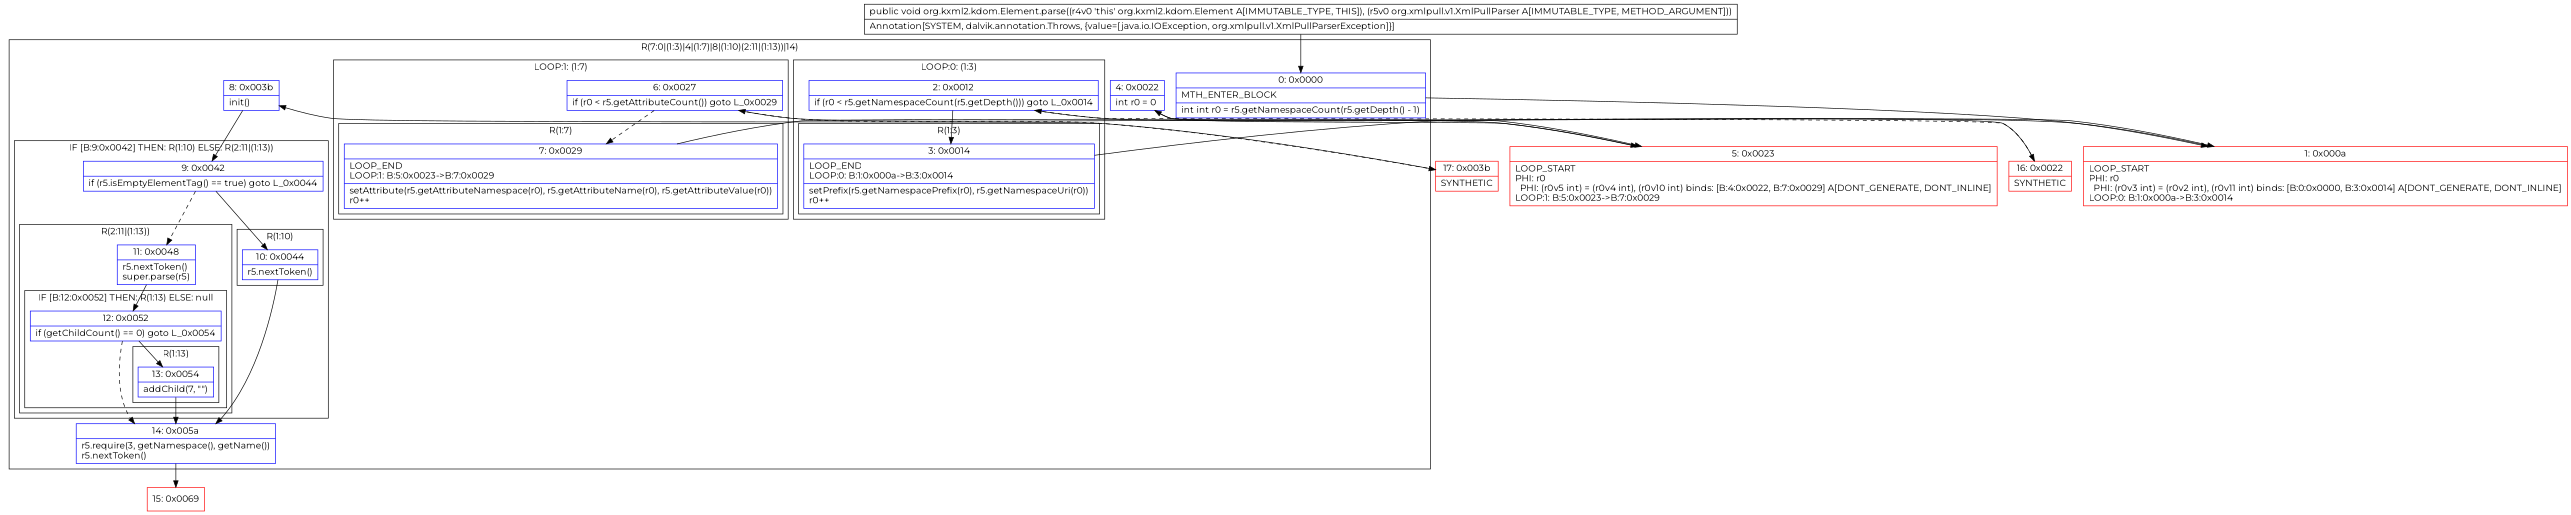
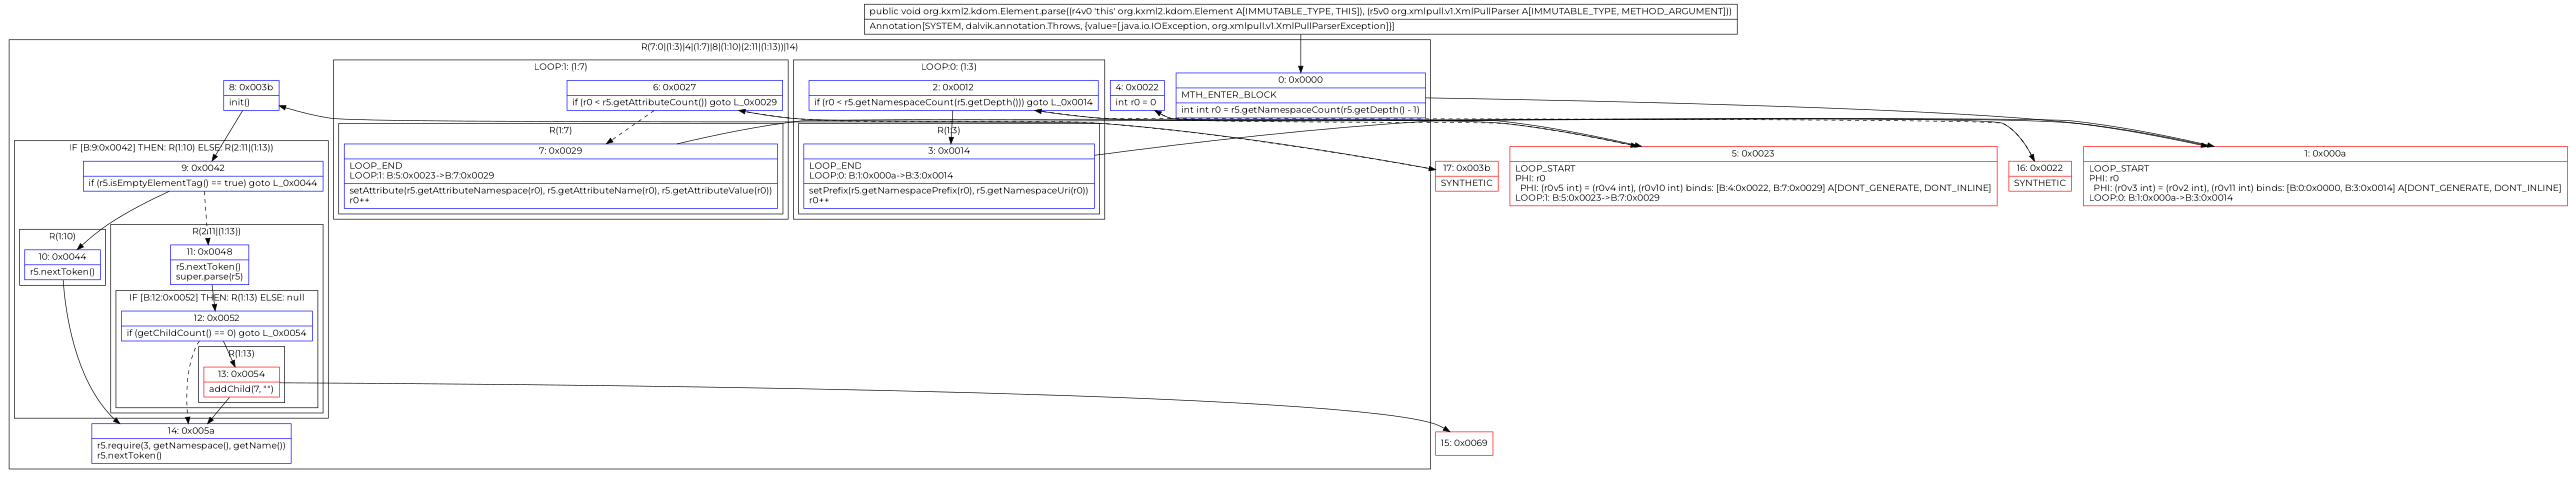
(1393, 122) -> (1393, 122)
(176, 382) -> (242, 382)
(176, 473) -> (863, 390)
